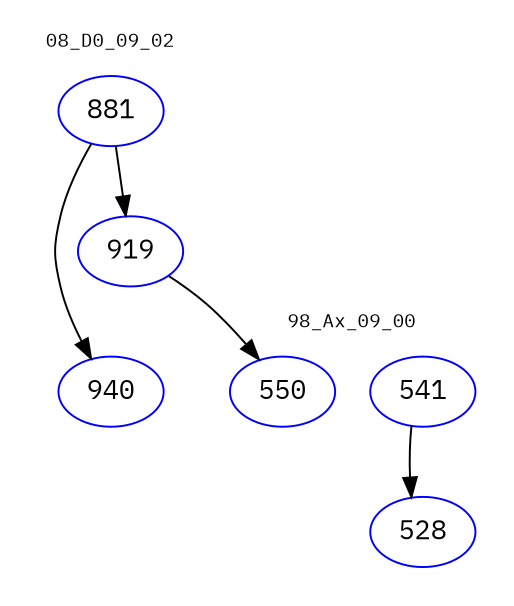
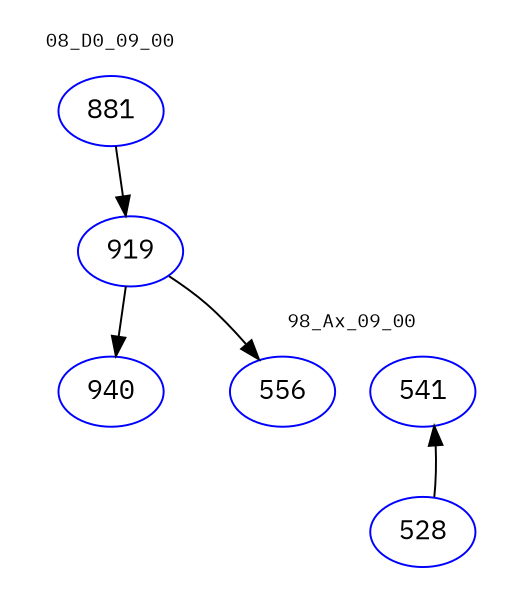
(111, 42) -> (111, 42)
(56, 241) -> (122, 311)
(283, 392) -> (283, 392)
(410, 452) -> (436, 471)
